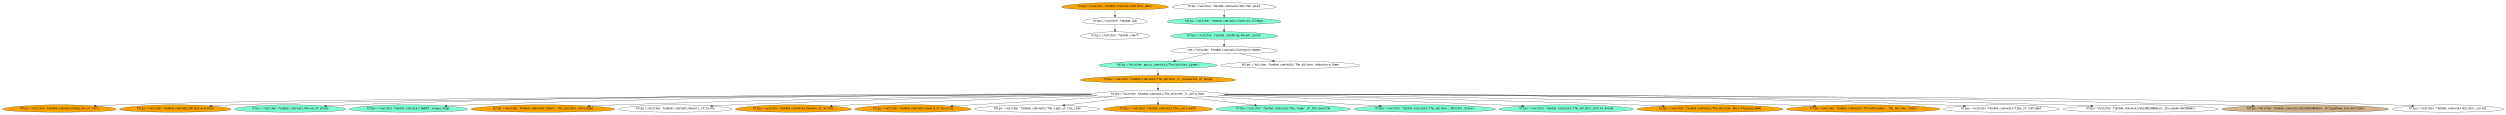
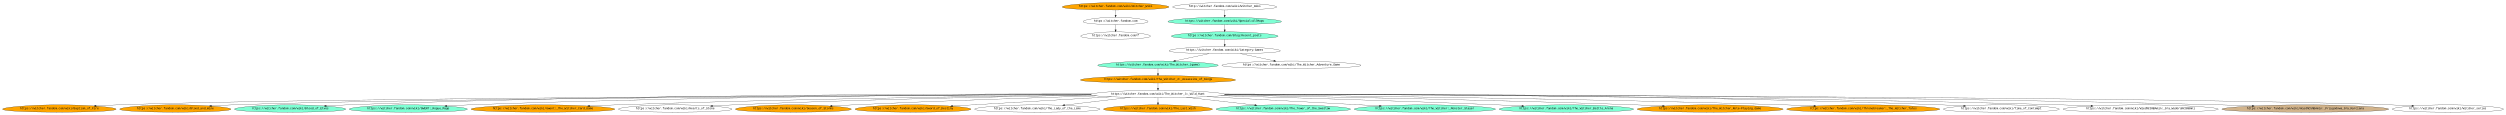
(1224, 50) -> (1225, 50)
(1158, 65) -> (1158, 65)
